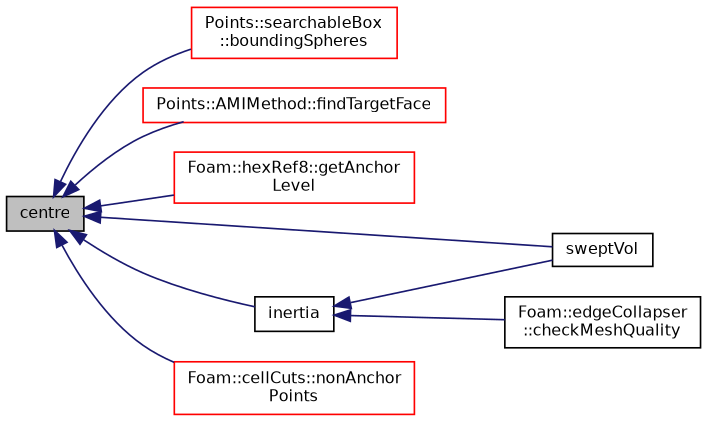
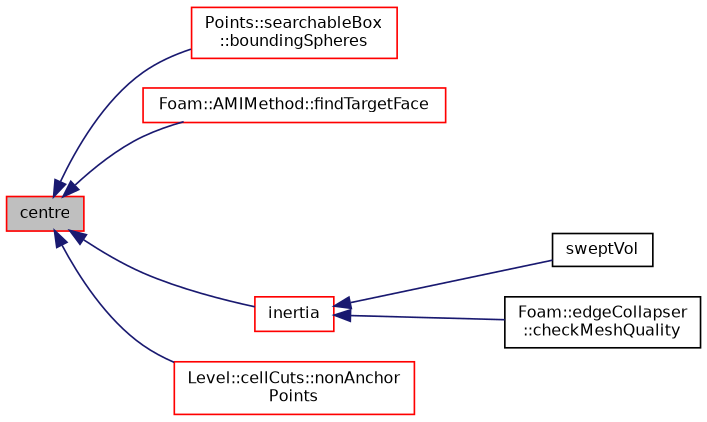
(294, 105) -> (294, 105)
(294, 178) -> none
(45, 214) -> (45, 214)
(327, 232) -> none
(294, 314) -> (294, 314)
(294, 388) -> (294, 388)
